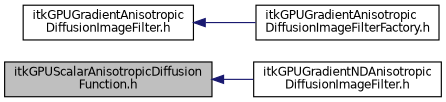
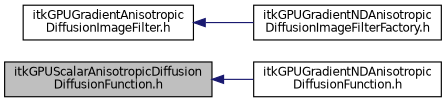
(348, 23) -> (348, 23)
(108, 79) -> (108, 79)
(348, 79) -> (348, 79)
